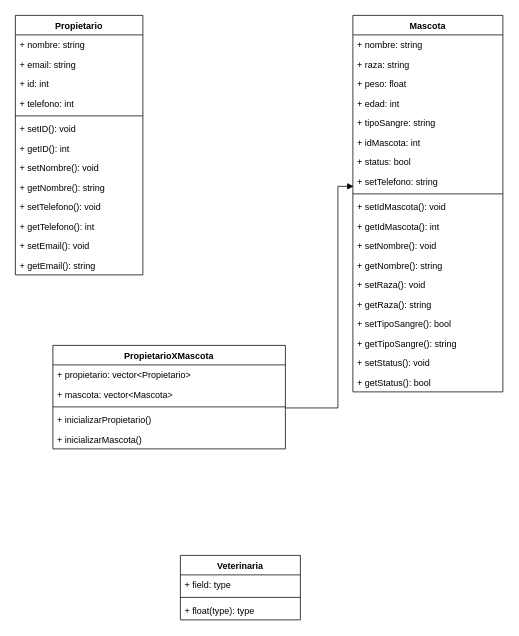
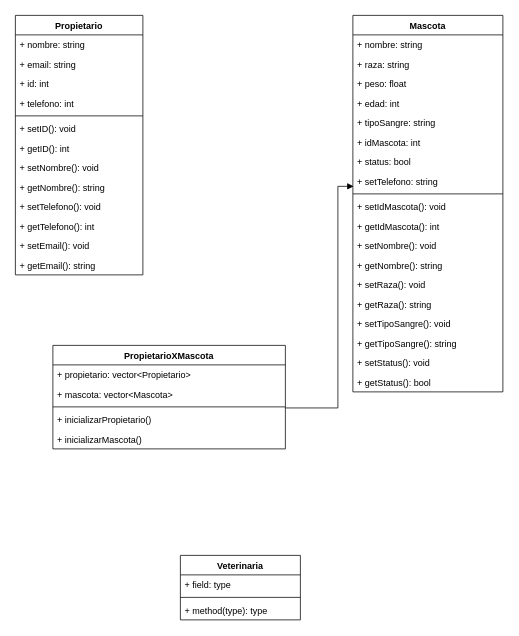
(409, 324) -> (409, 324)
(228, 611) -> (231, 611)
